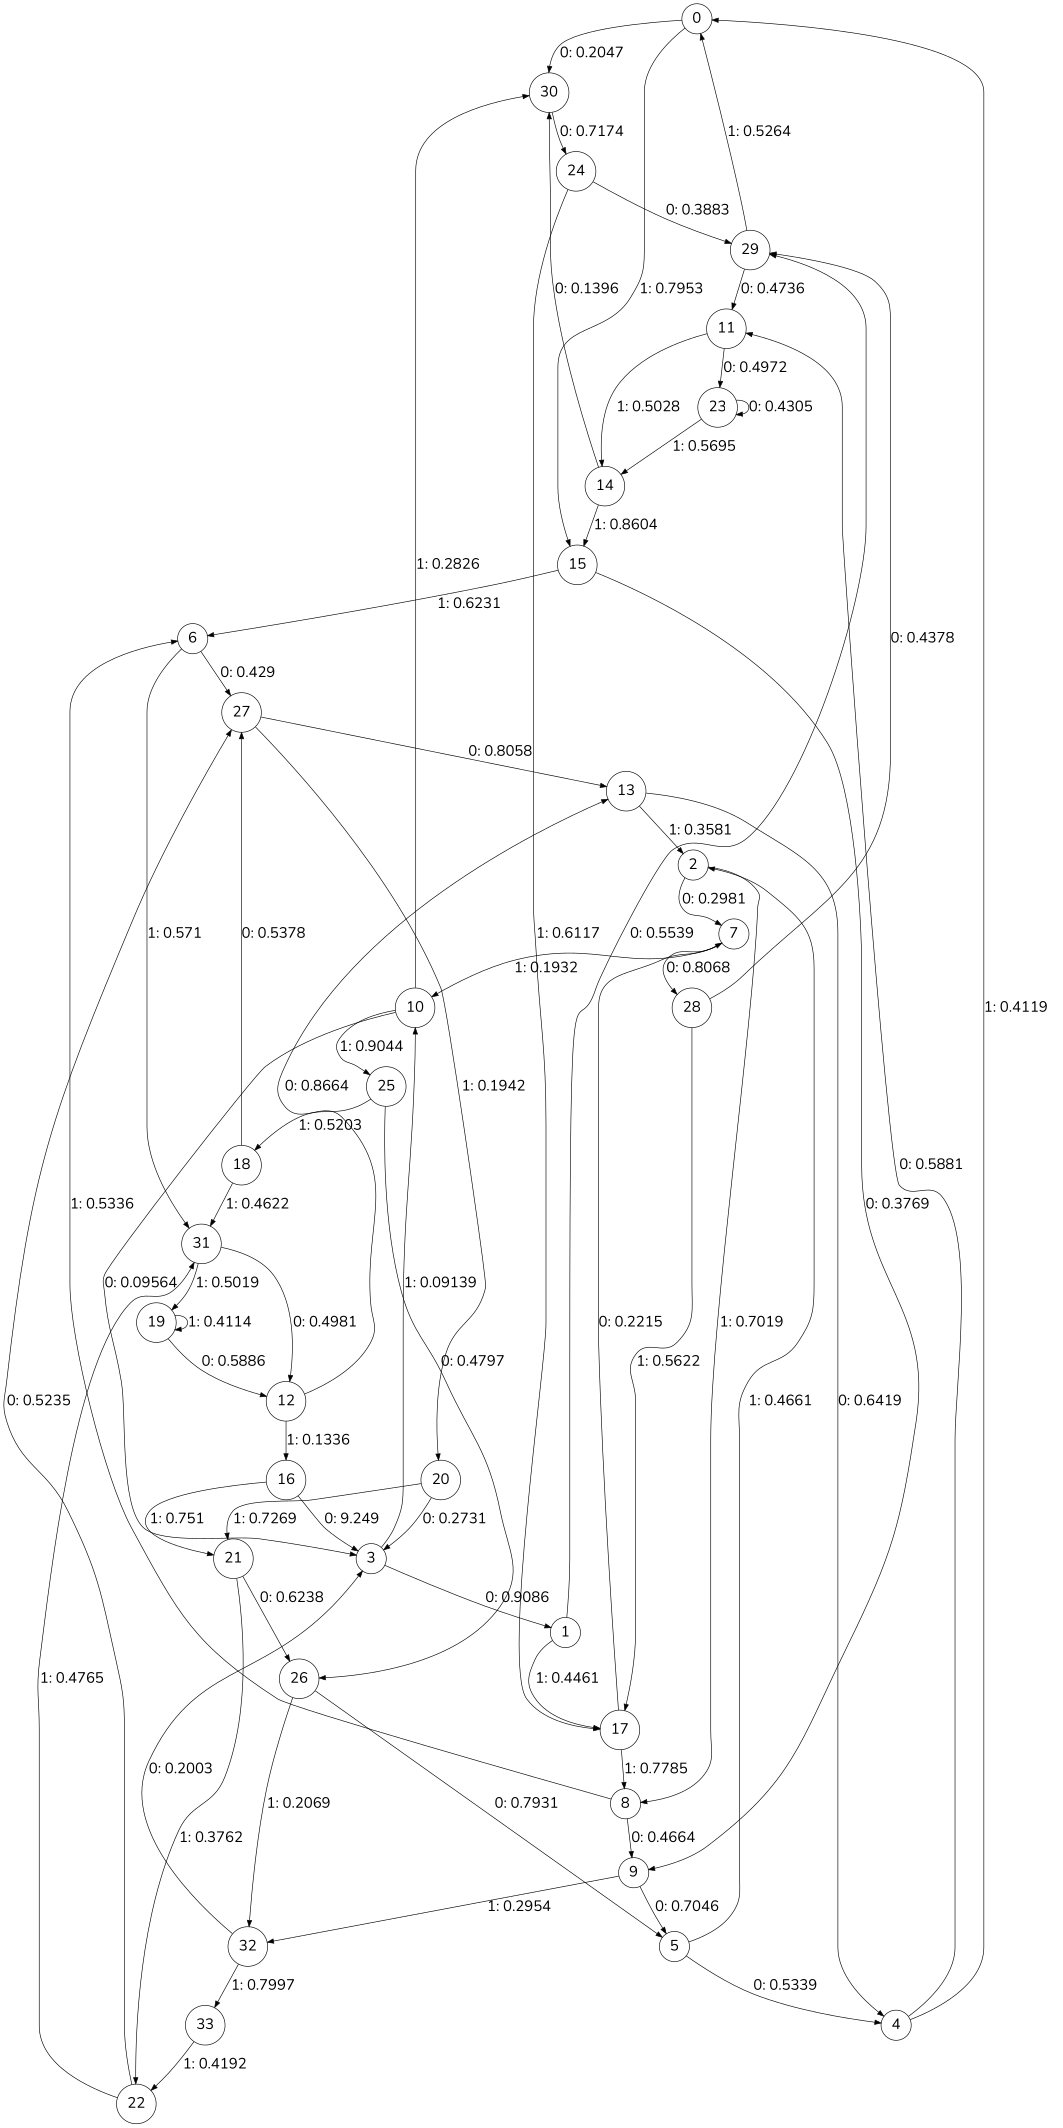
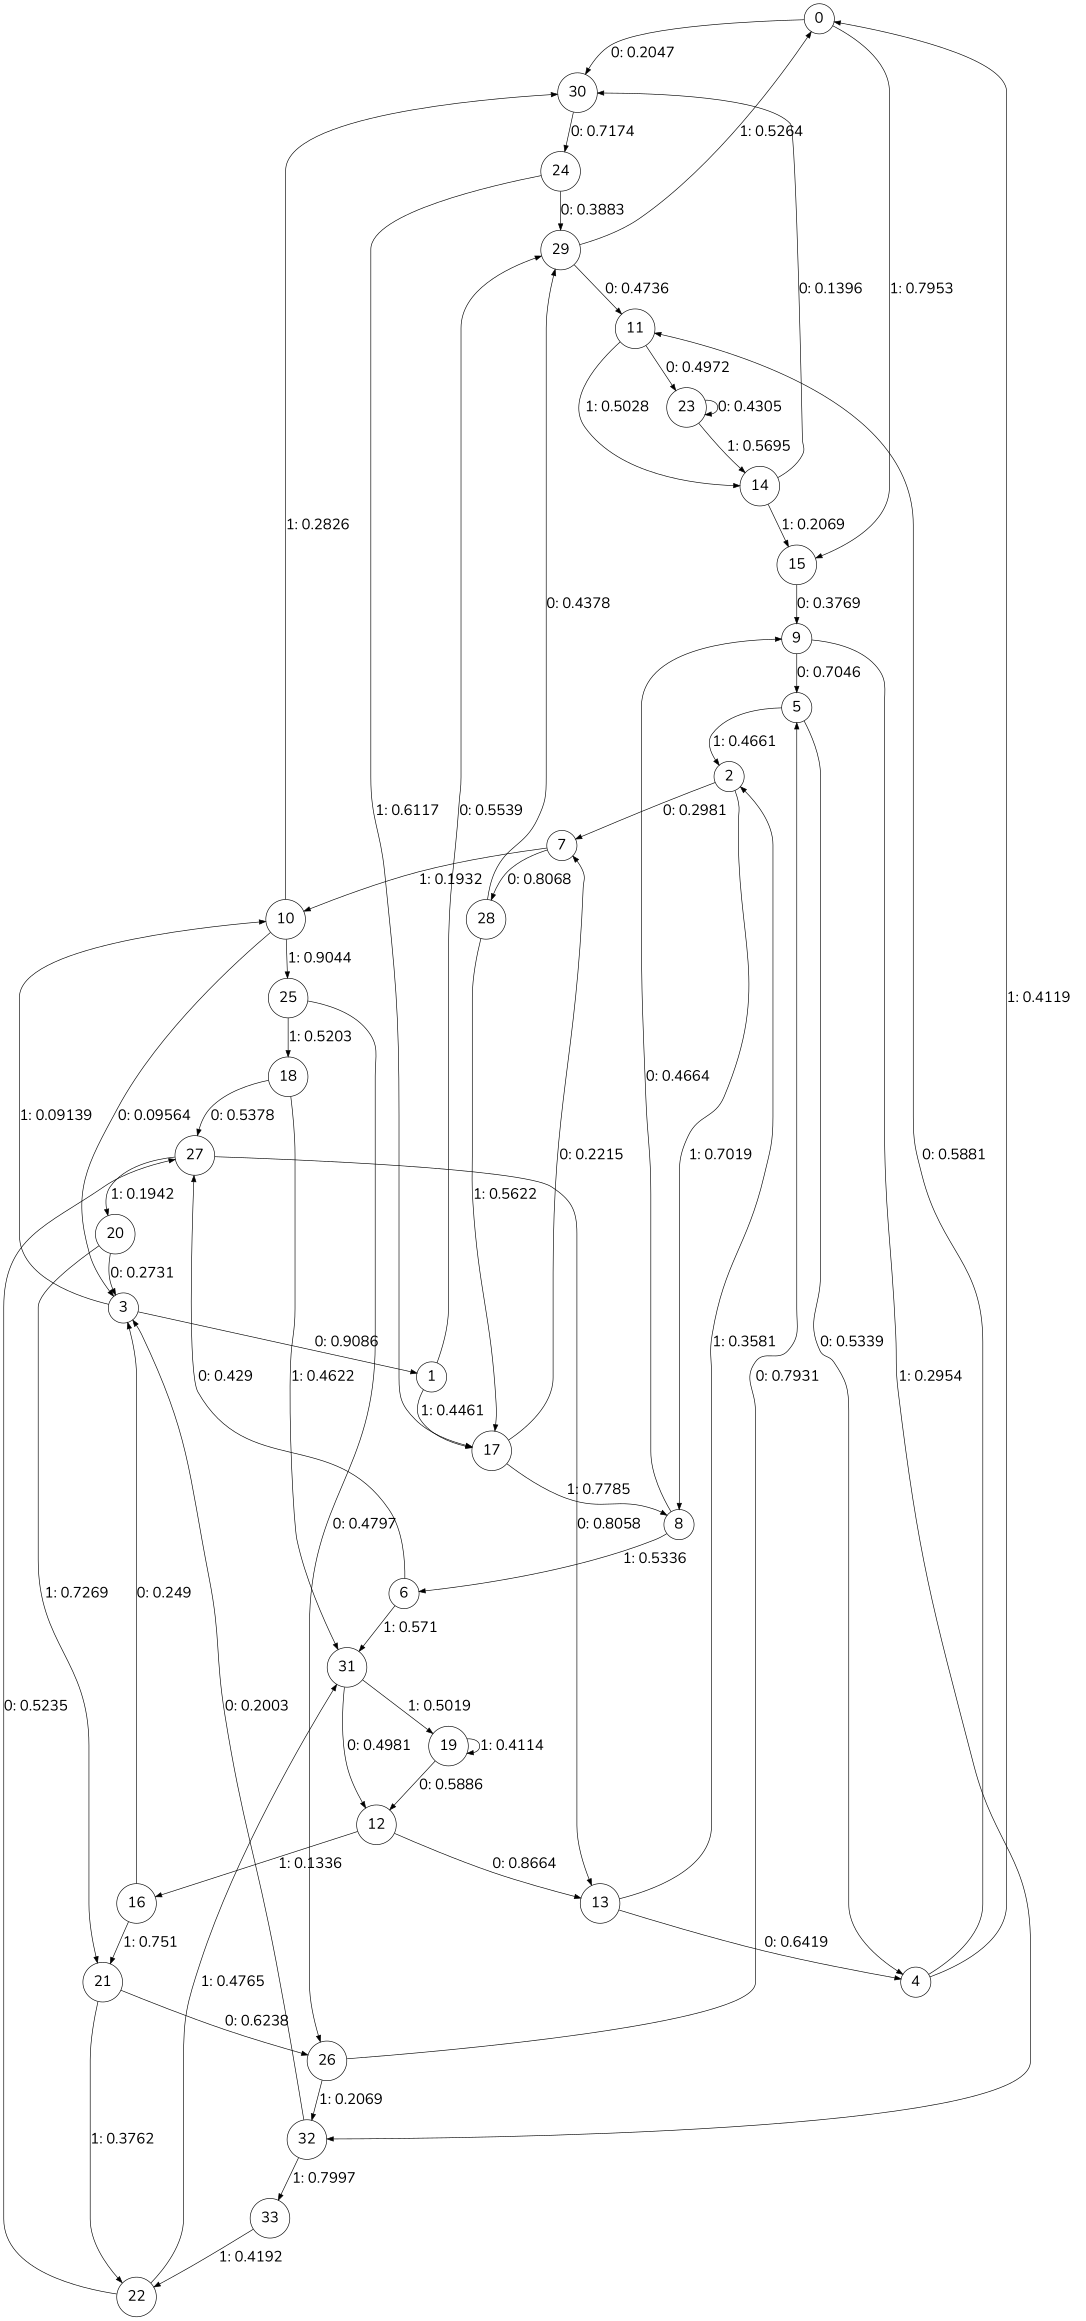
(631, 526) -> (819, 525)
(387, 605) -> none
(359, 1519) -> (172, 1594)
